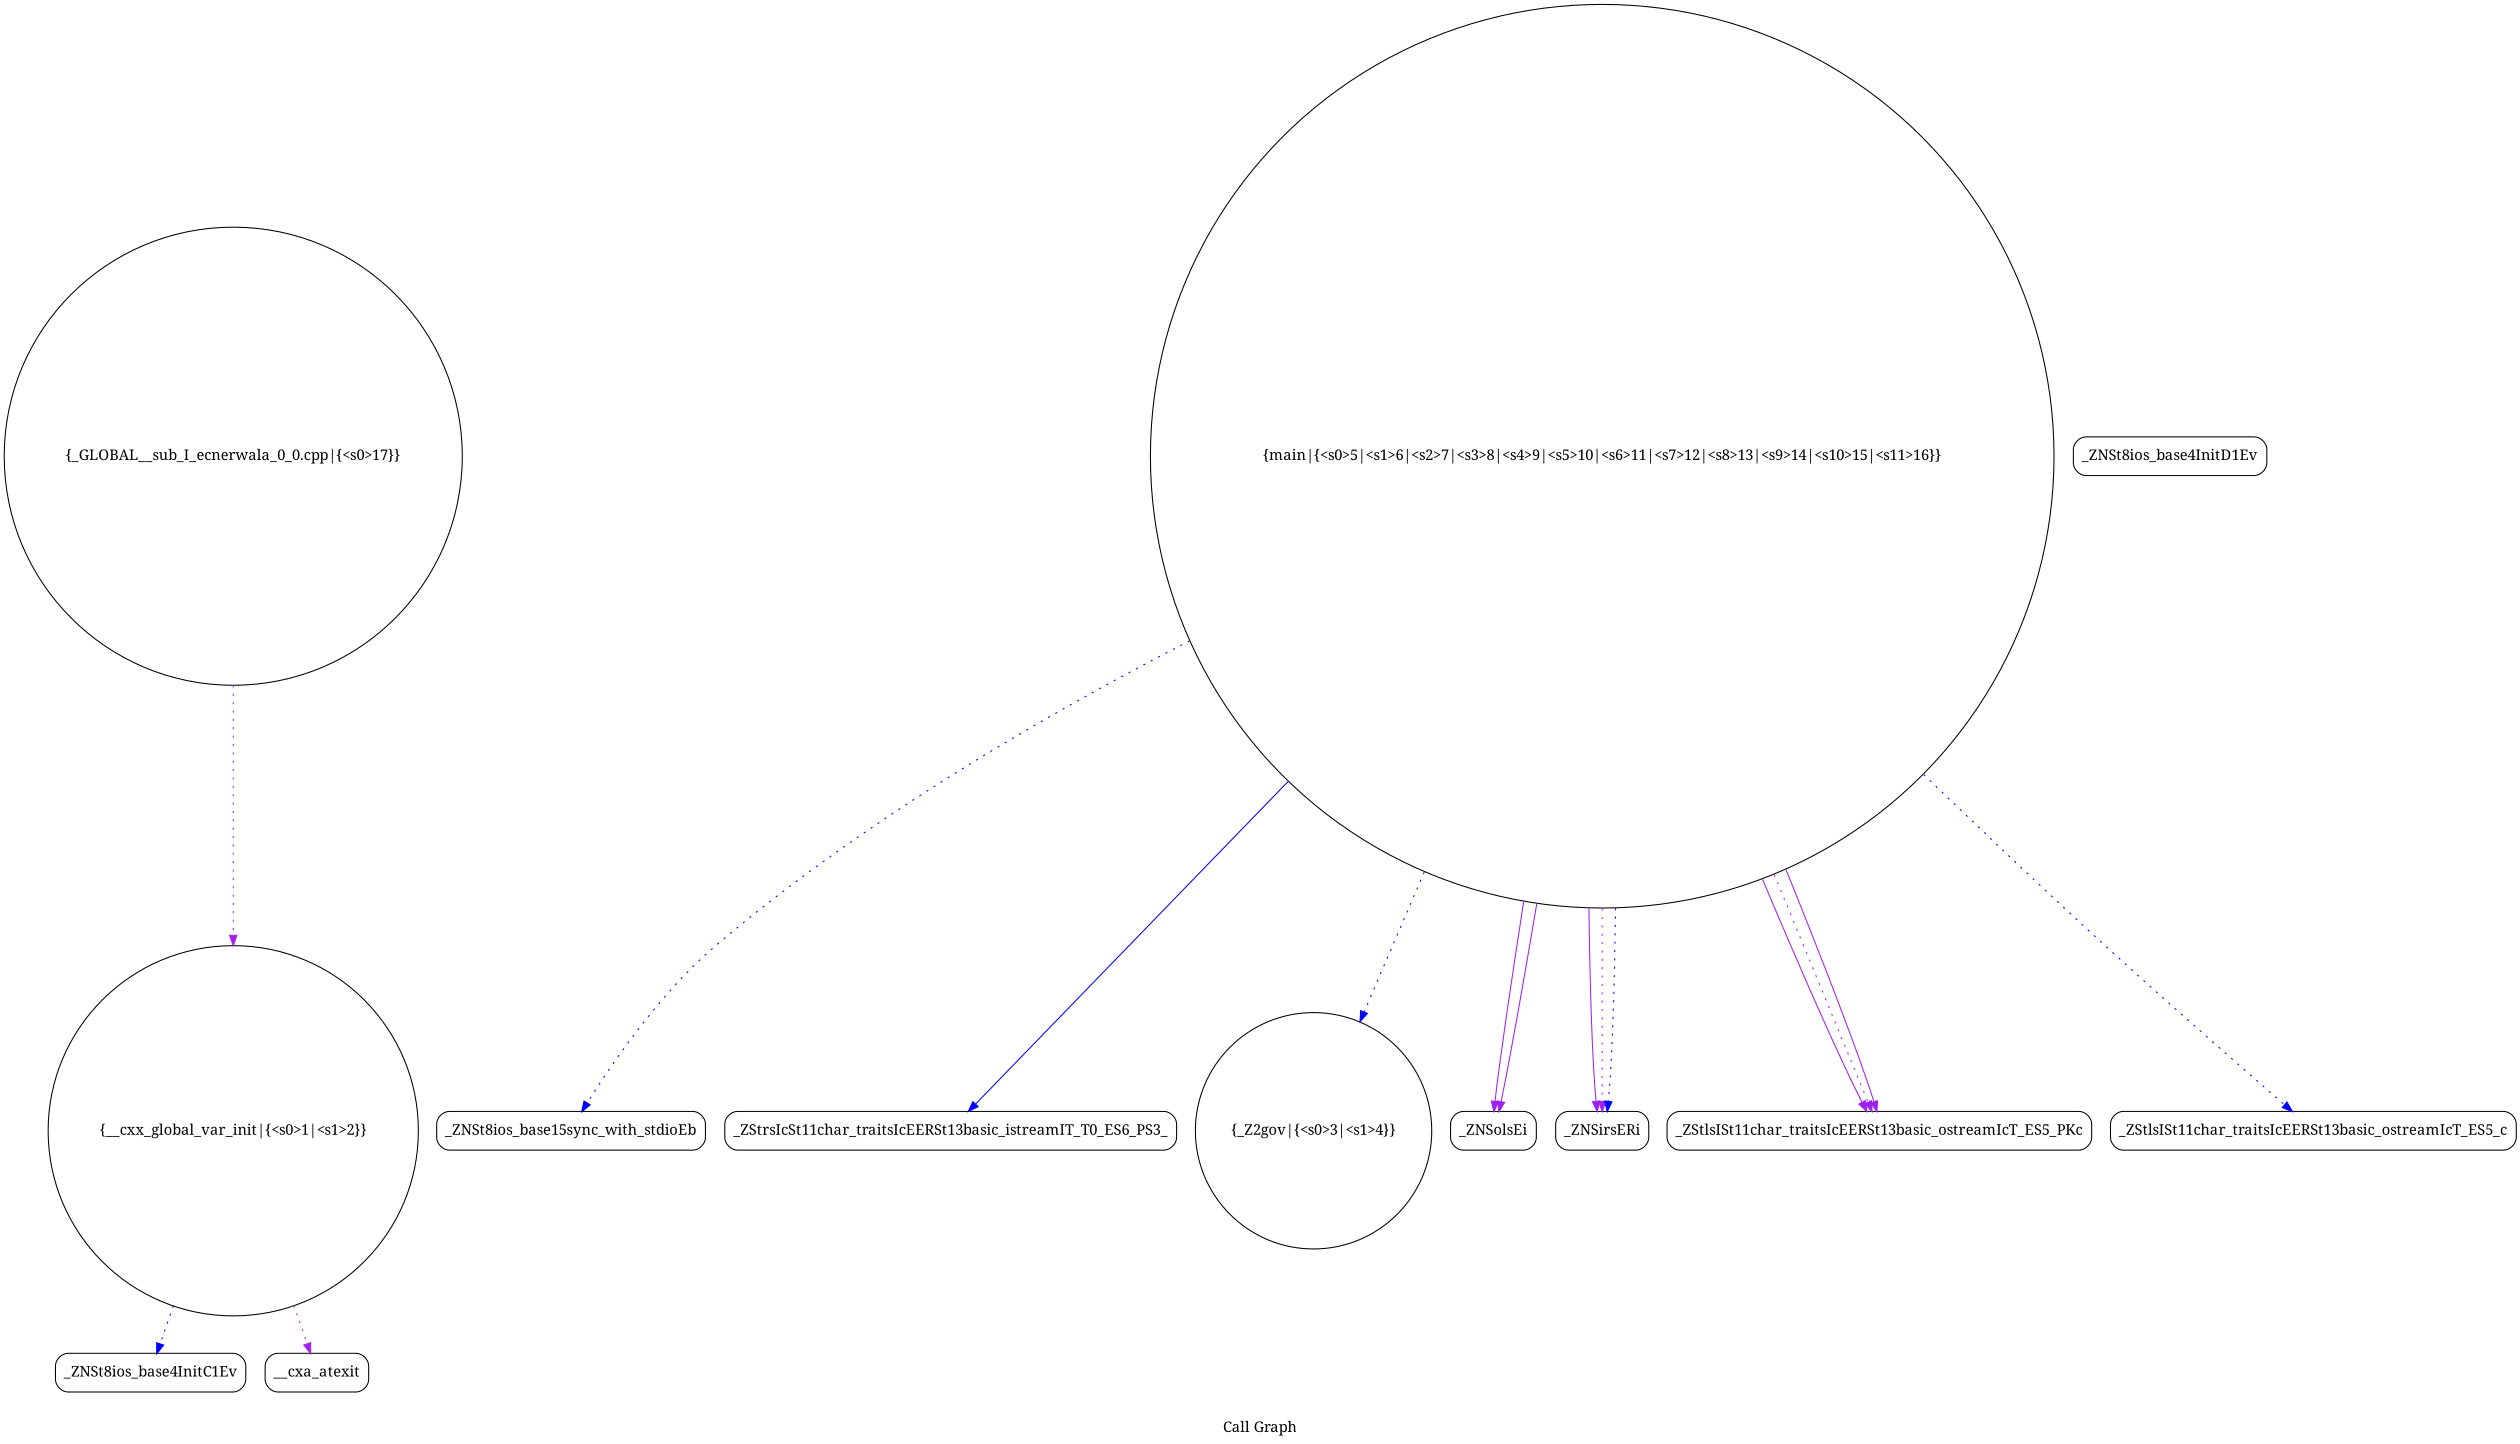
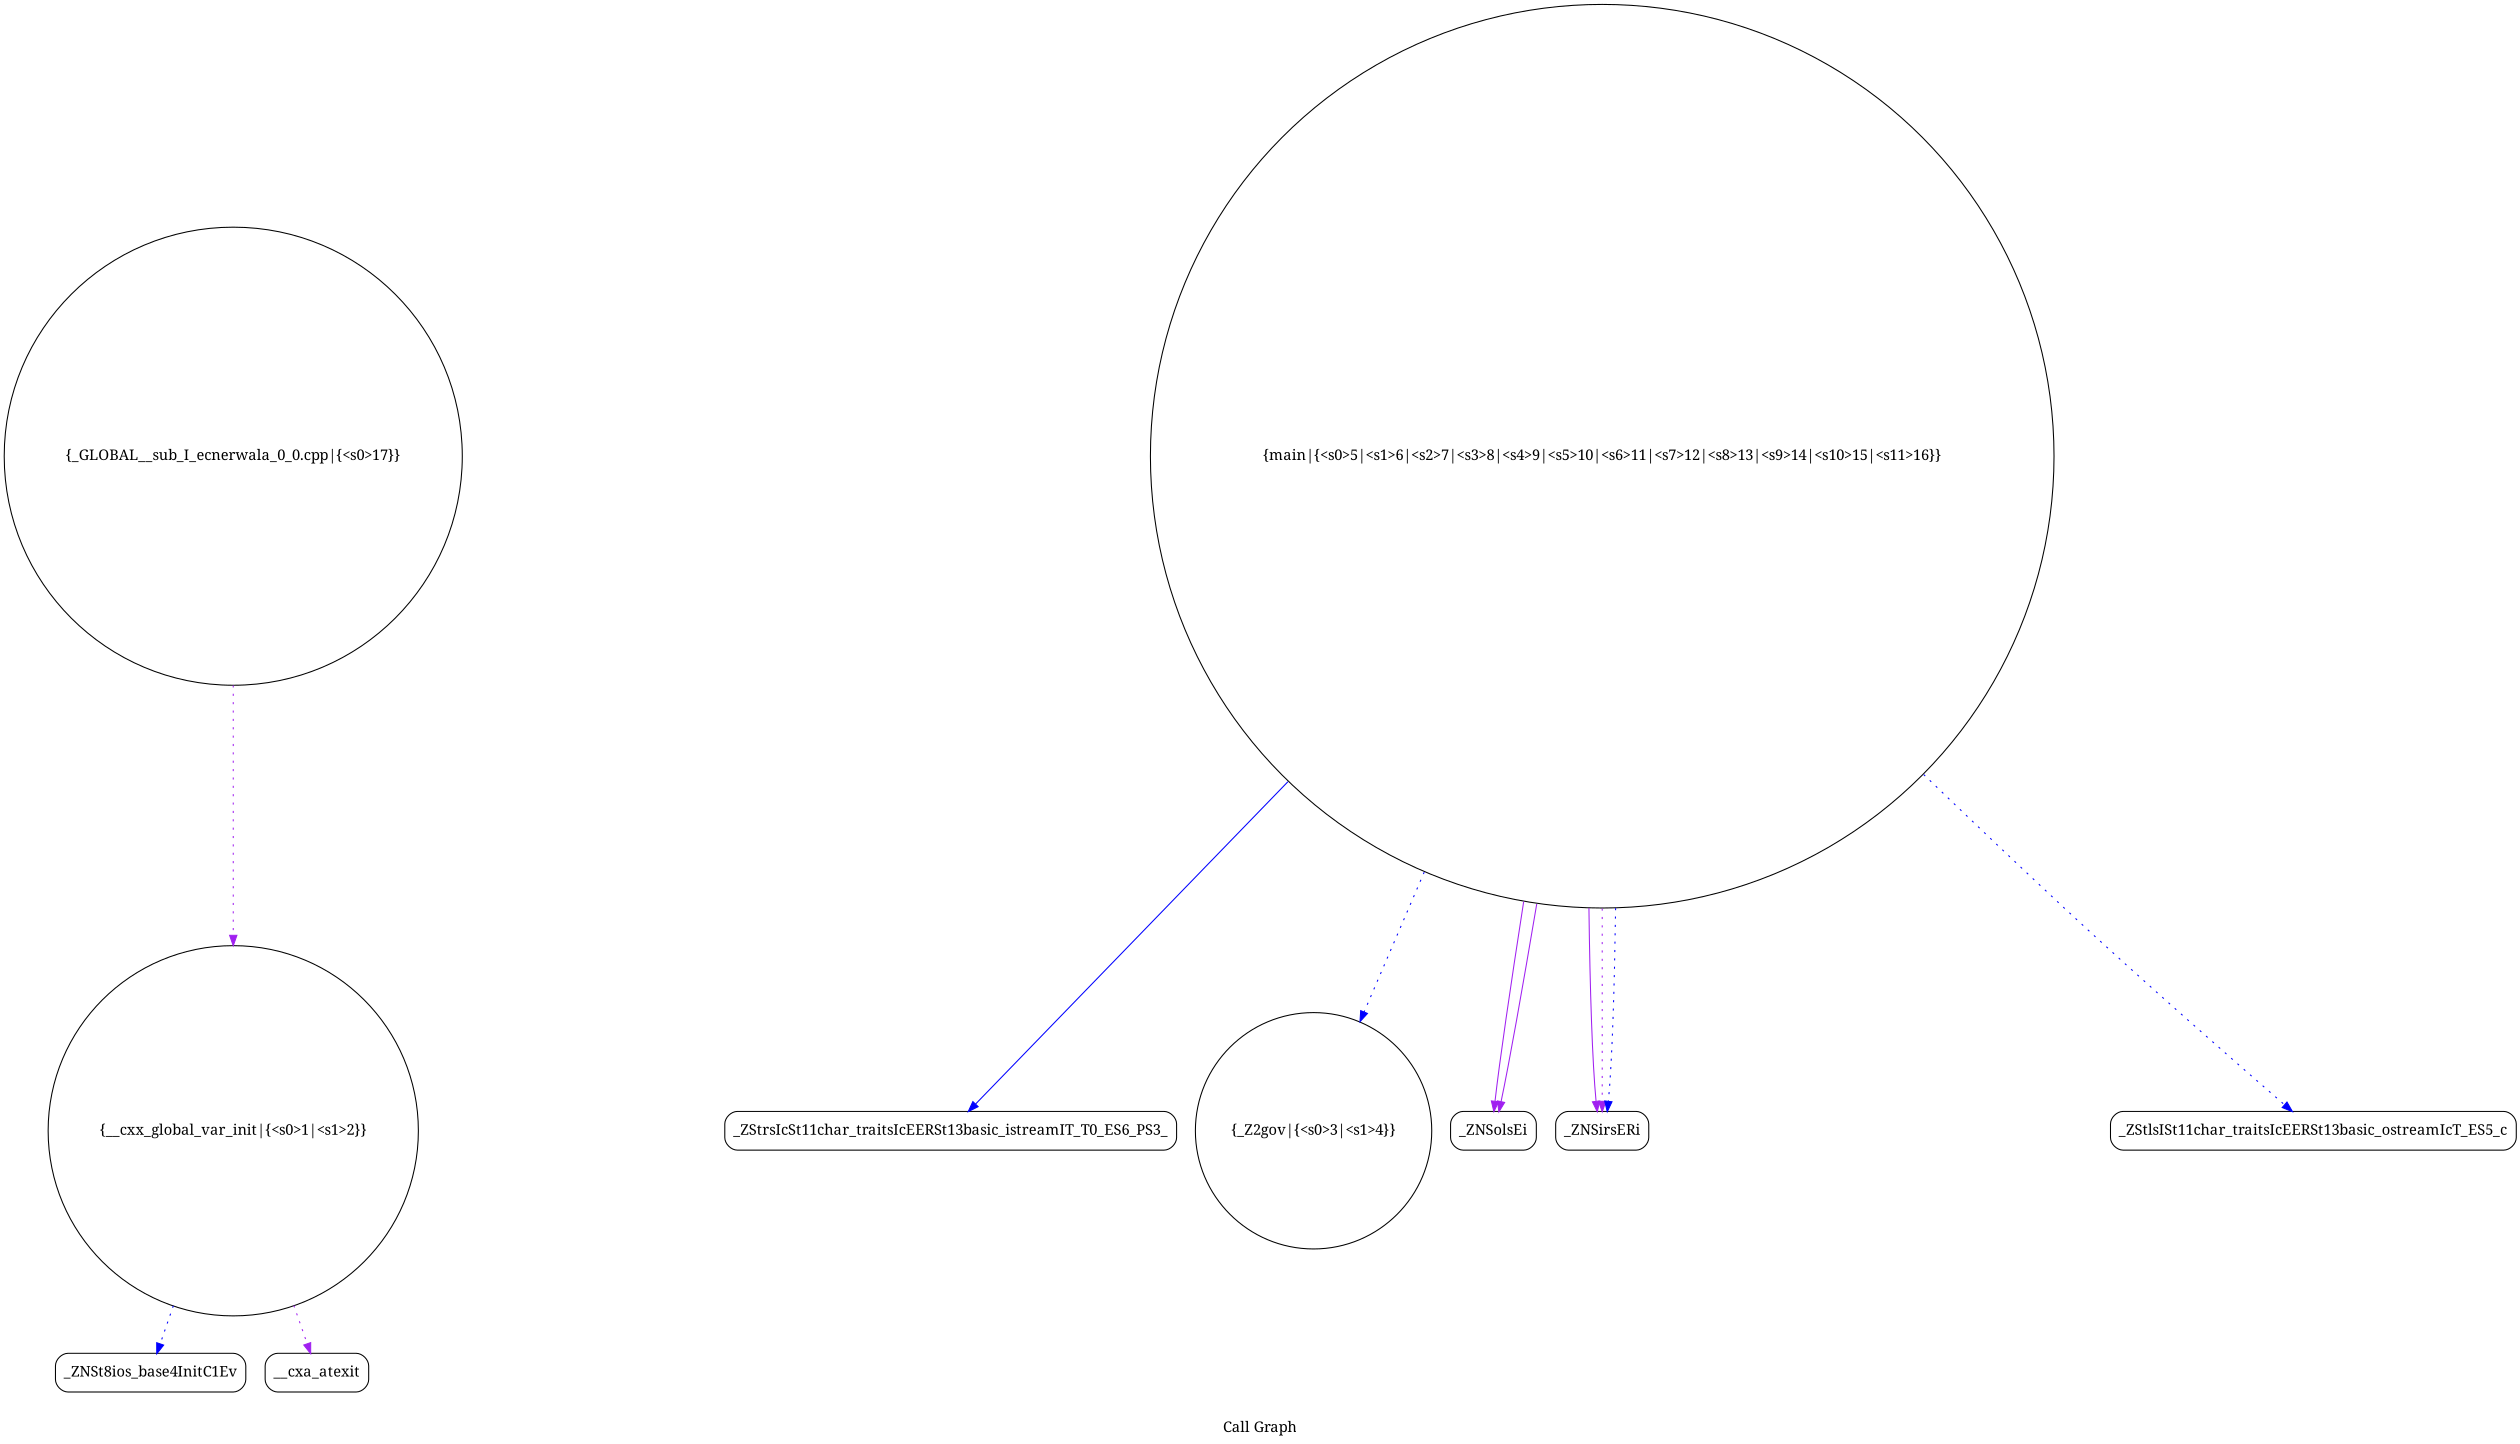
(2170, 456) -> none
(571, 1131) -> none
(1879, 1131) -> none
